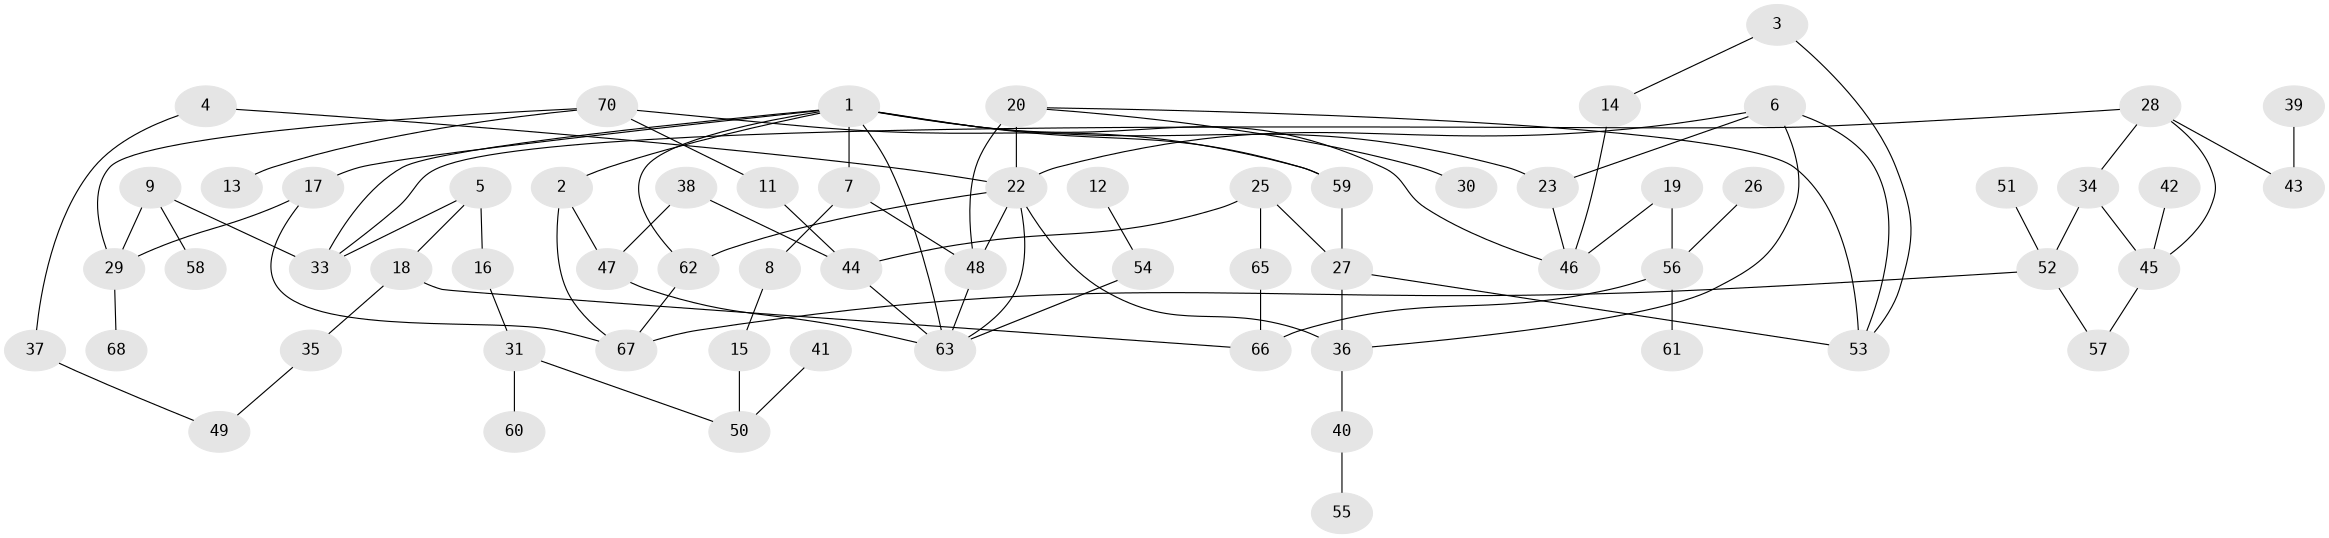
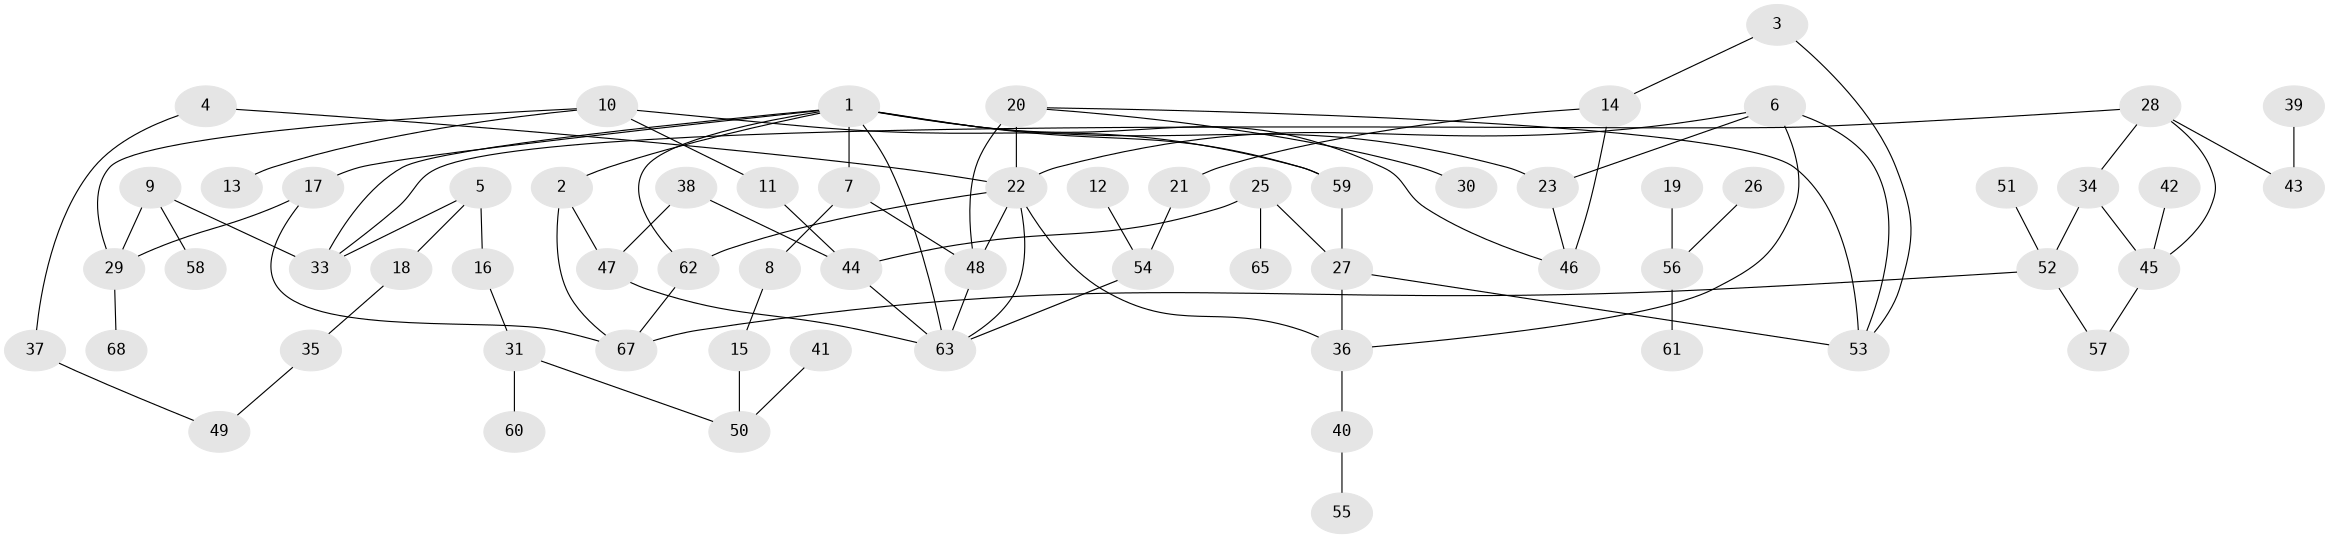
(607, 106) -> (607, 106)
none -> (1179, 188)
(1621, 228) -> none
(1261, 350) -> none
